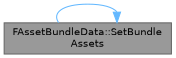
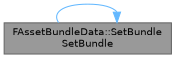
(88, 38) -> (88, 38)
